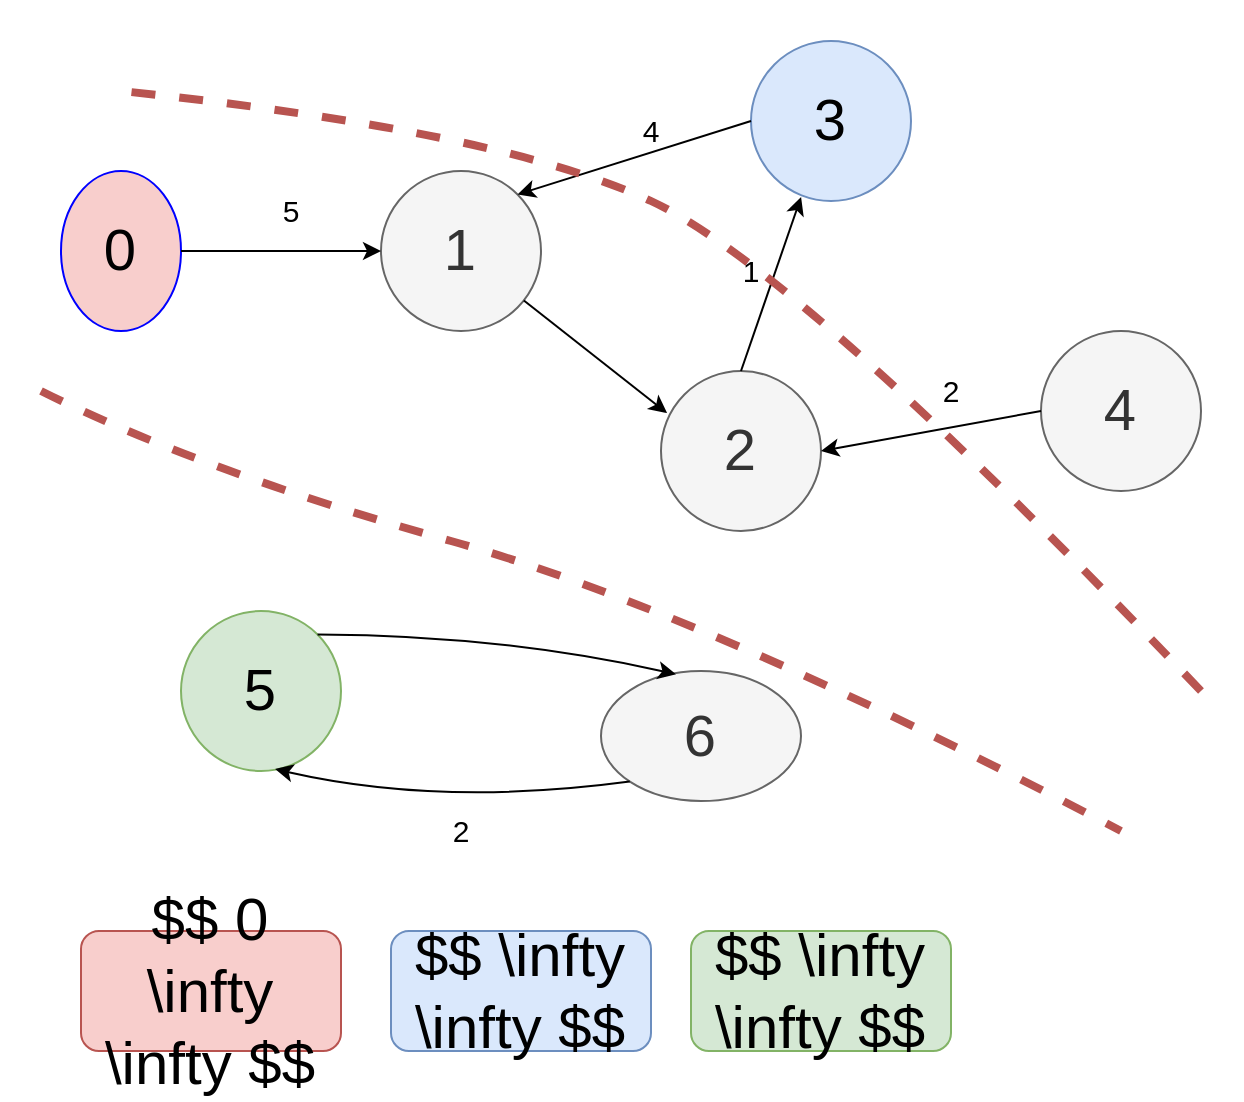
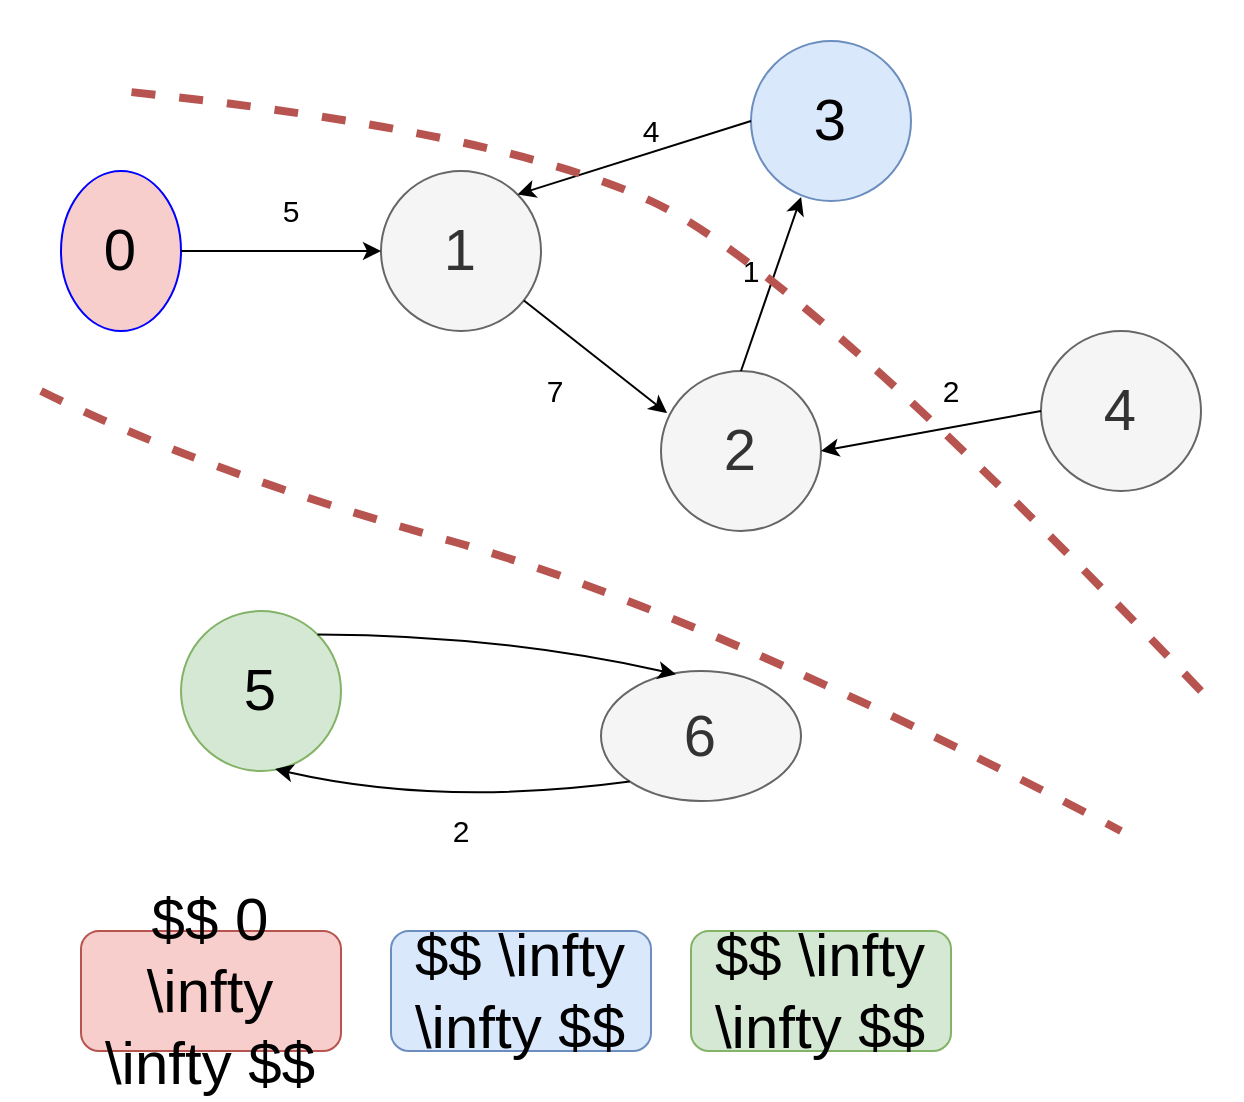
none -> (555, 391)
